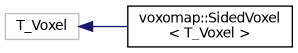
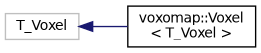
(210, 27) -> (192, 27)
